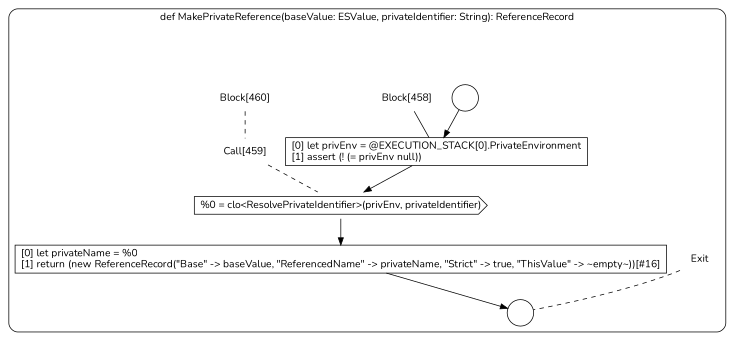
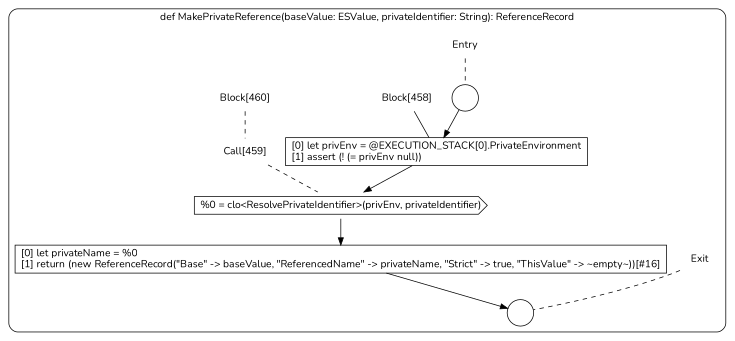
none -> (465, 45)
